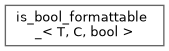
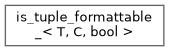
(85, 26) -> (85, 26)
